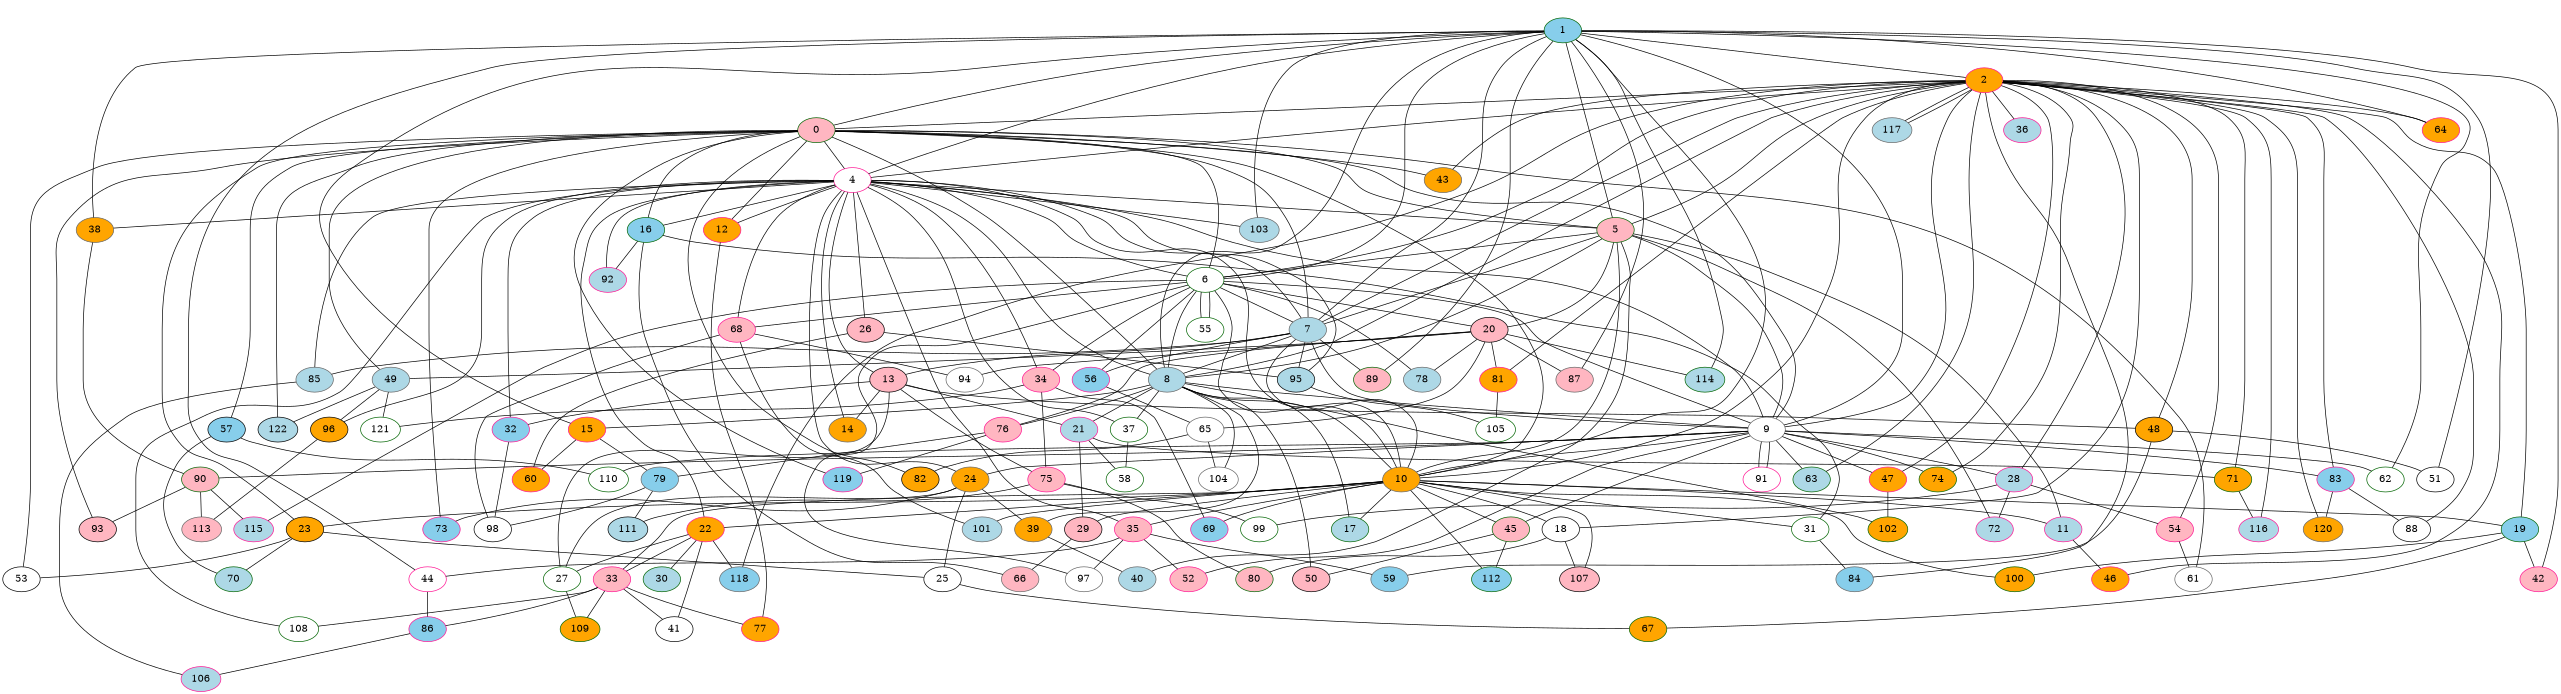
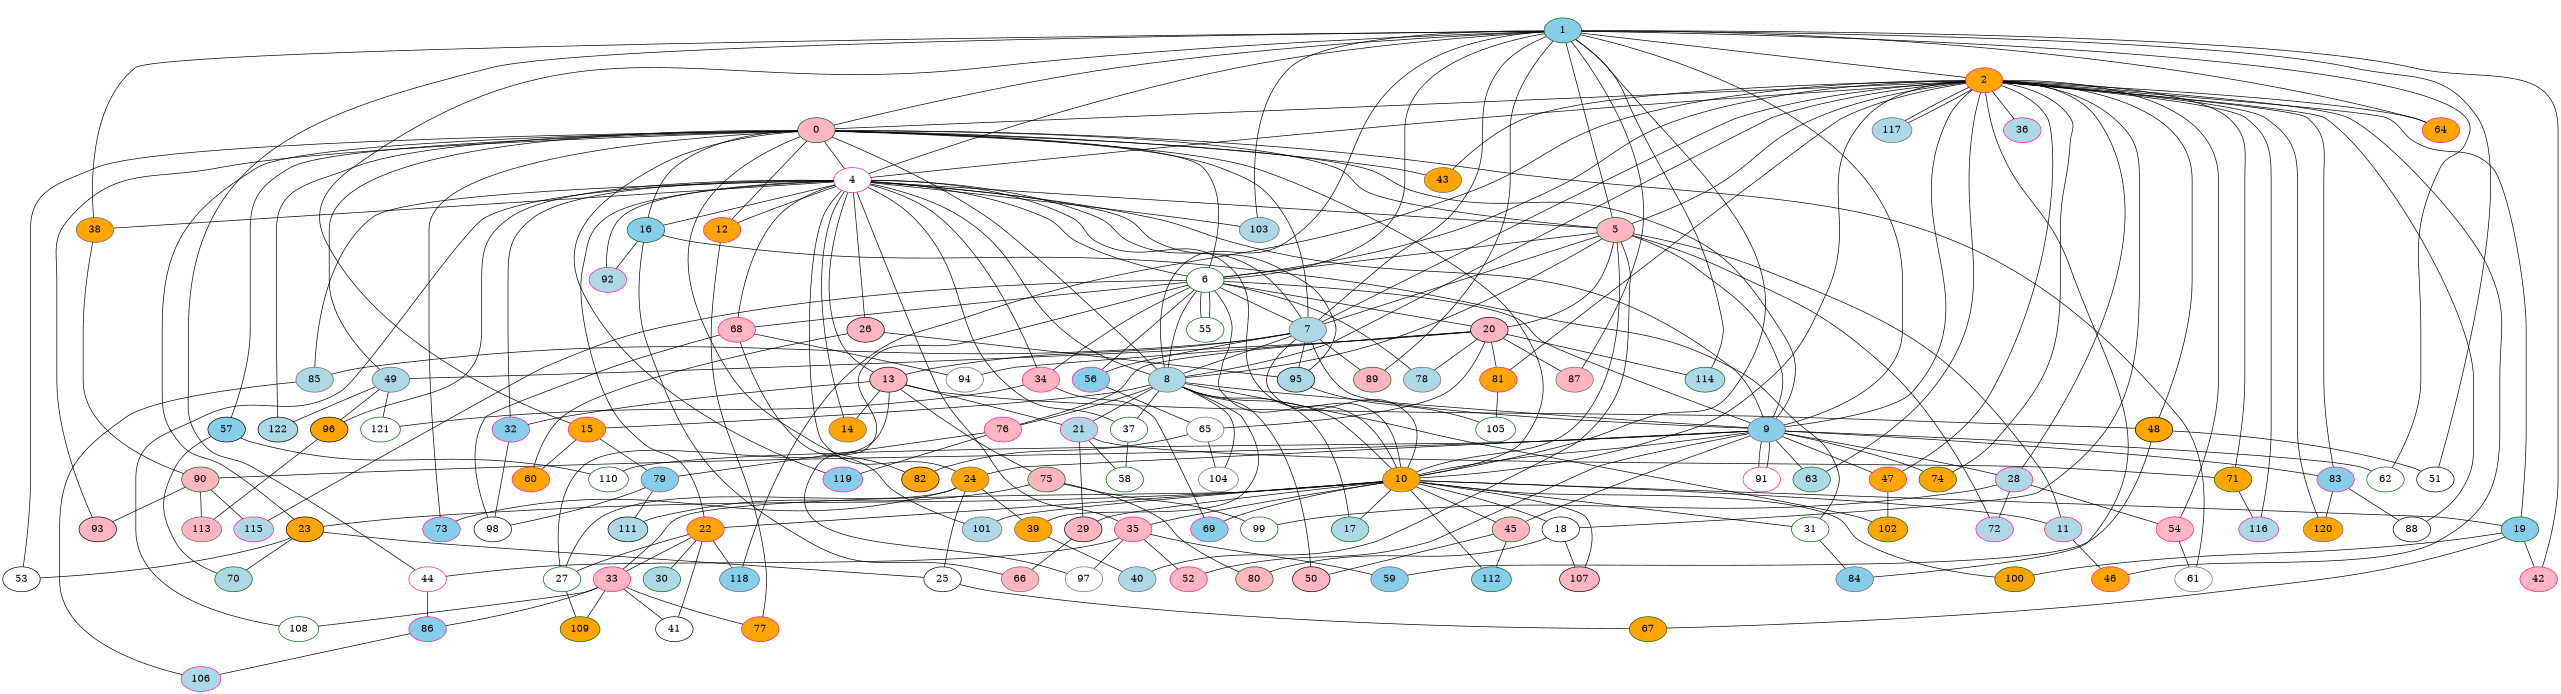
(1044, 430) -> none
(1767, 430) -> (1767, 430)
(1047, 479) -> (1047, 479)
